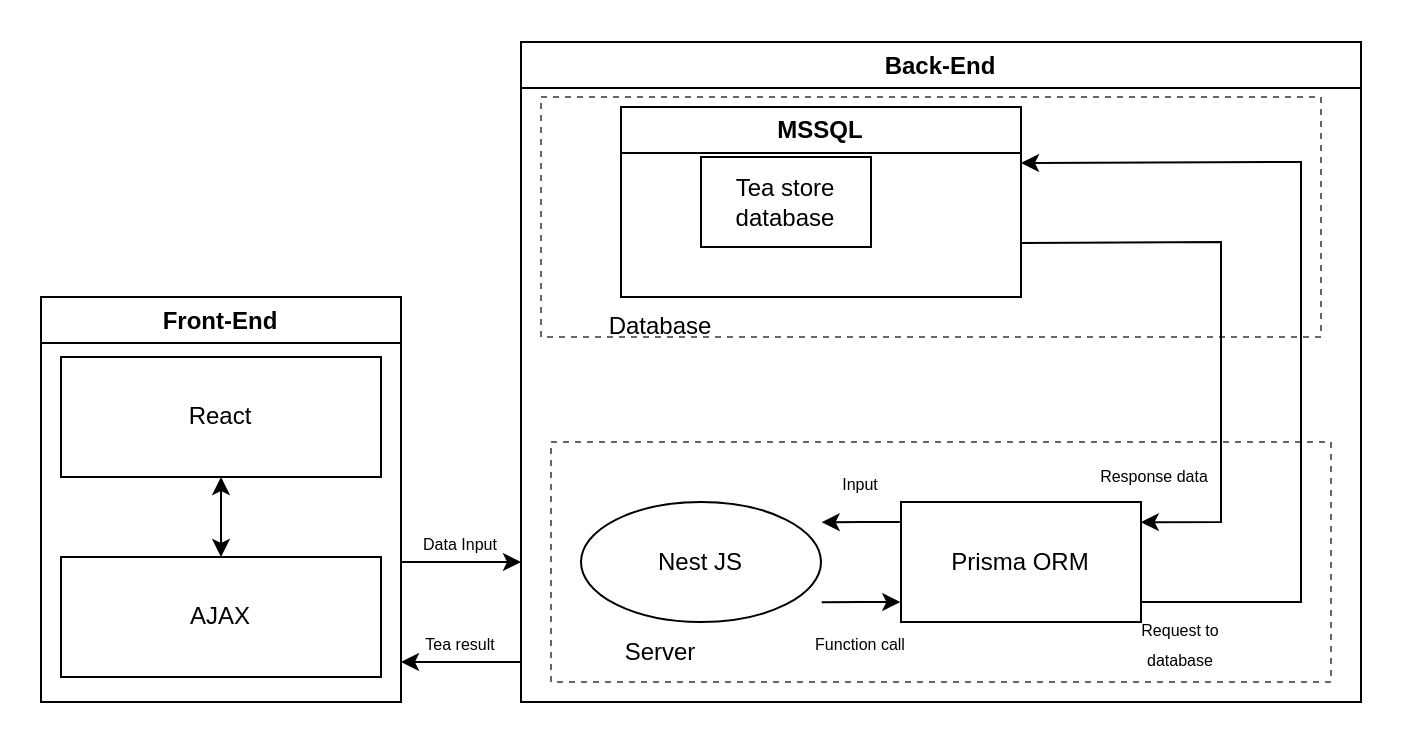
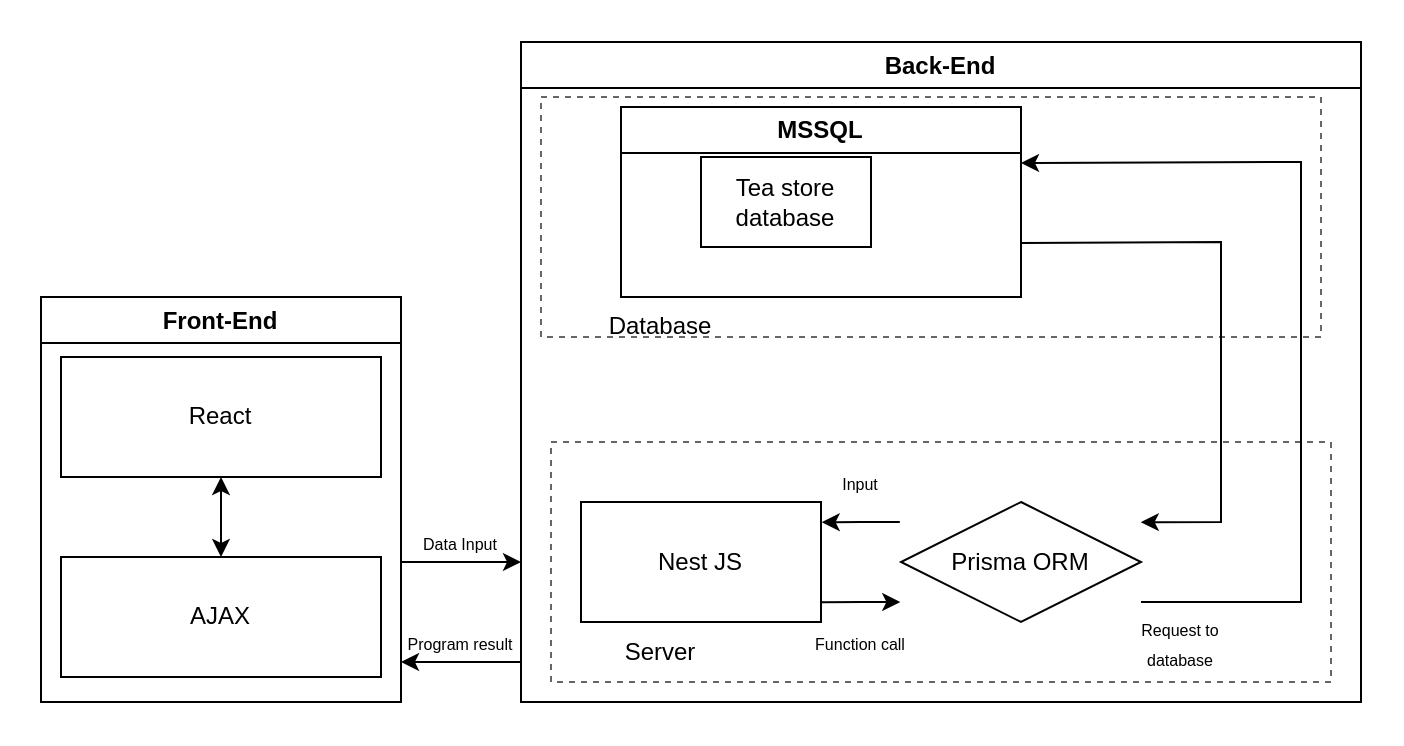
(1155, 474) -> none
(701, 562) -> (701, 562)
(1021, 562) -> (1021, 562)
(461, 643) -> (461, 643)
